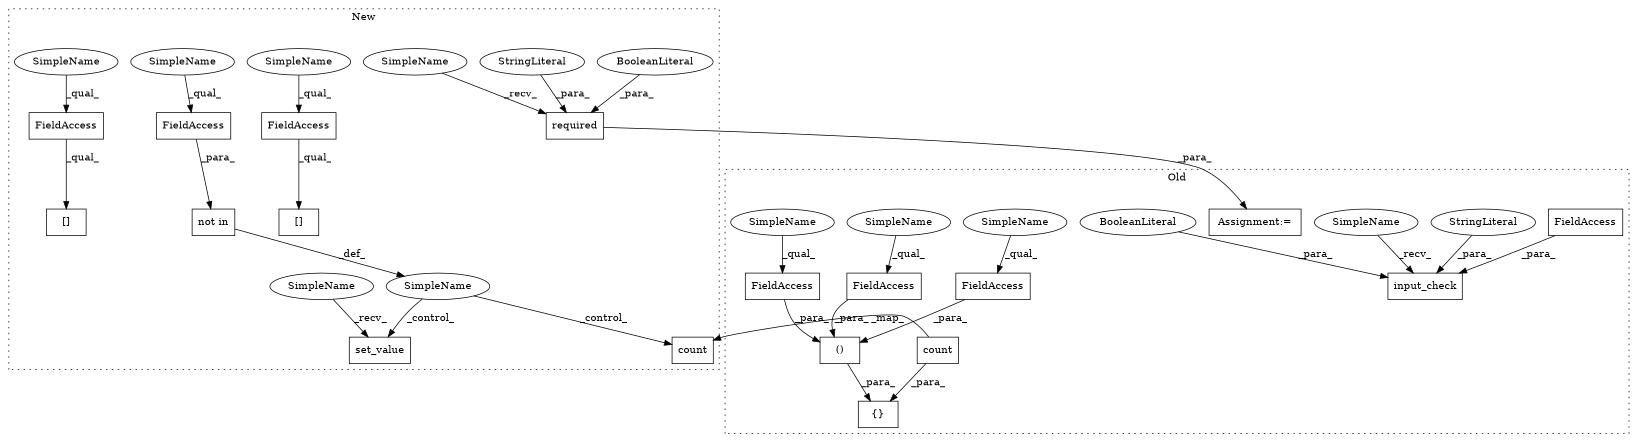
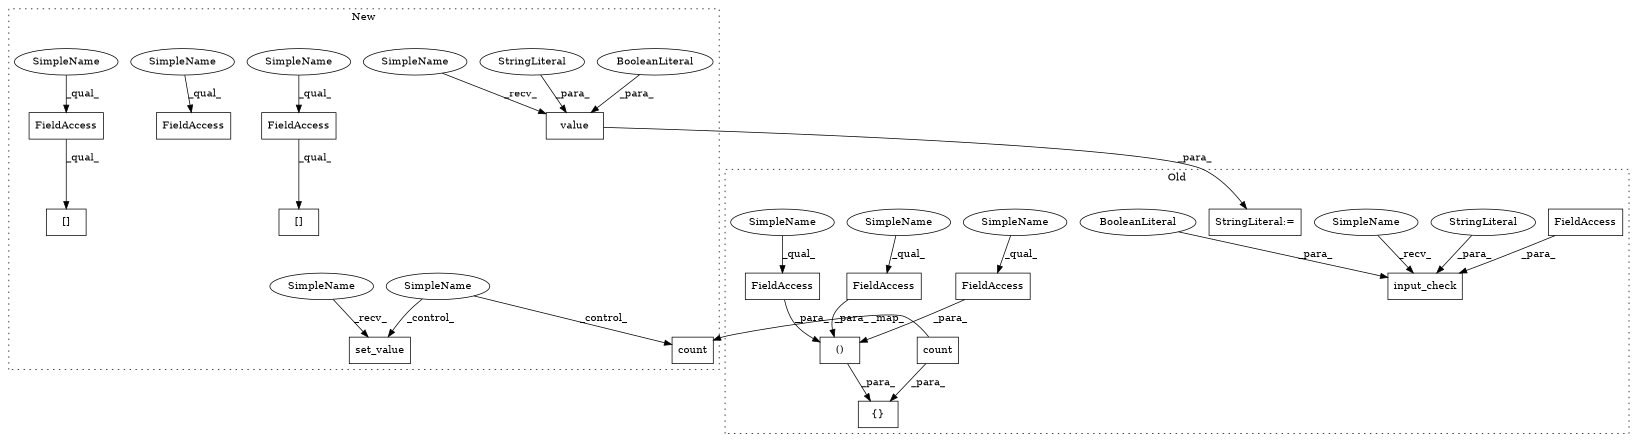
(575, 126) -> (575, 126)
(213, 222) -> none
(1255, 222) -> (1255, 222)
